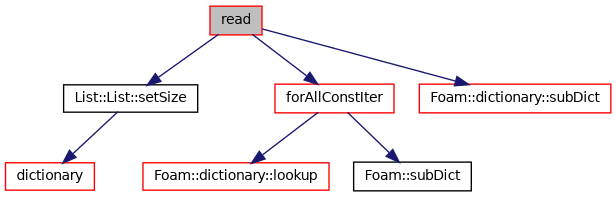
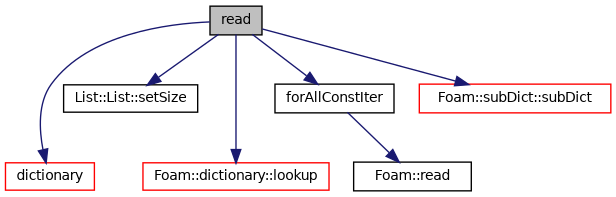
(236, 21) -> (236, 21)
(334, 98) -> (334, 98)
(515, 98) -> (515, 98)
(96, 133) -> (92, 50)
(290, 134) -> (236, 92)
(412, 176) -> (412, 176)
